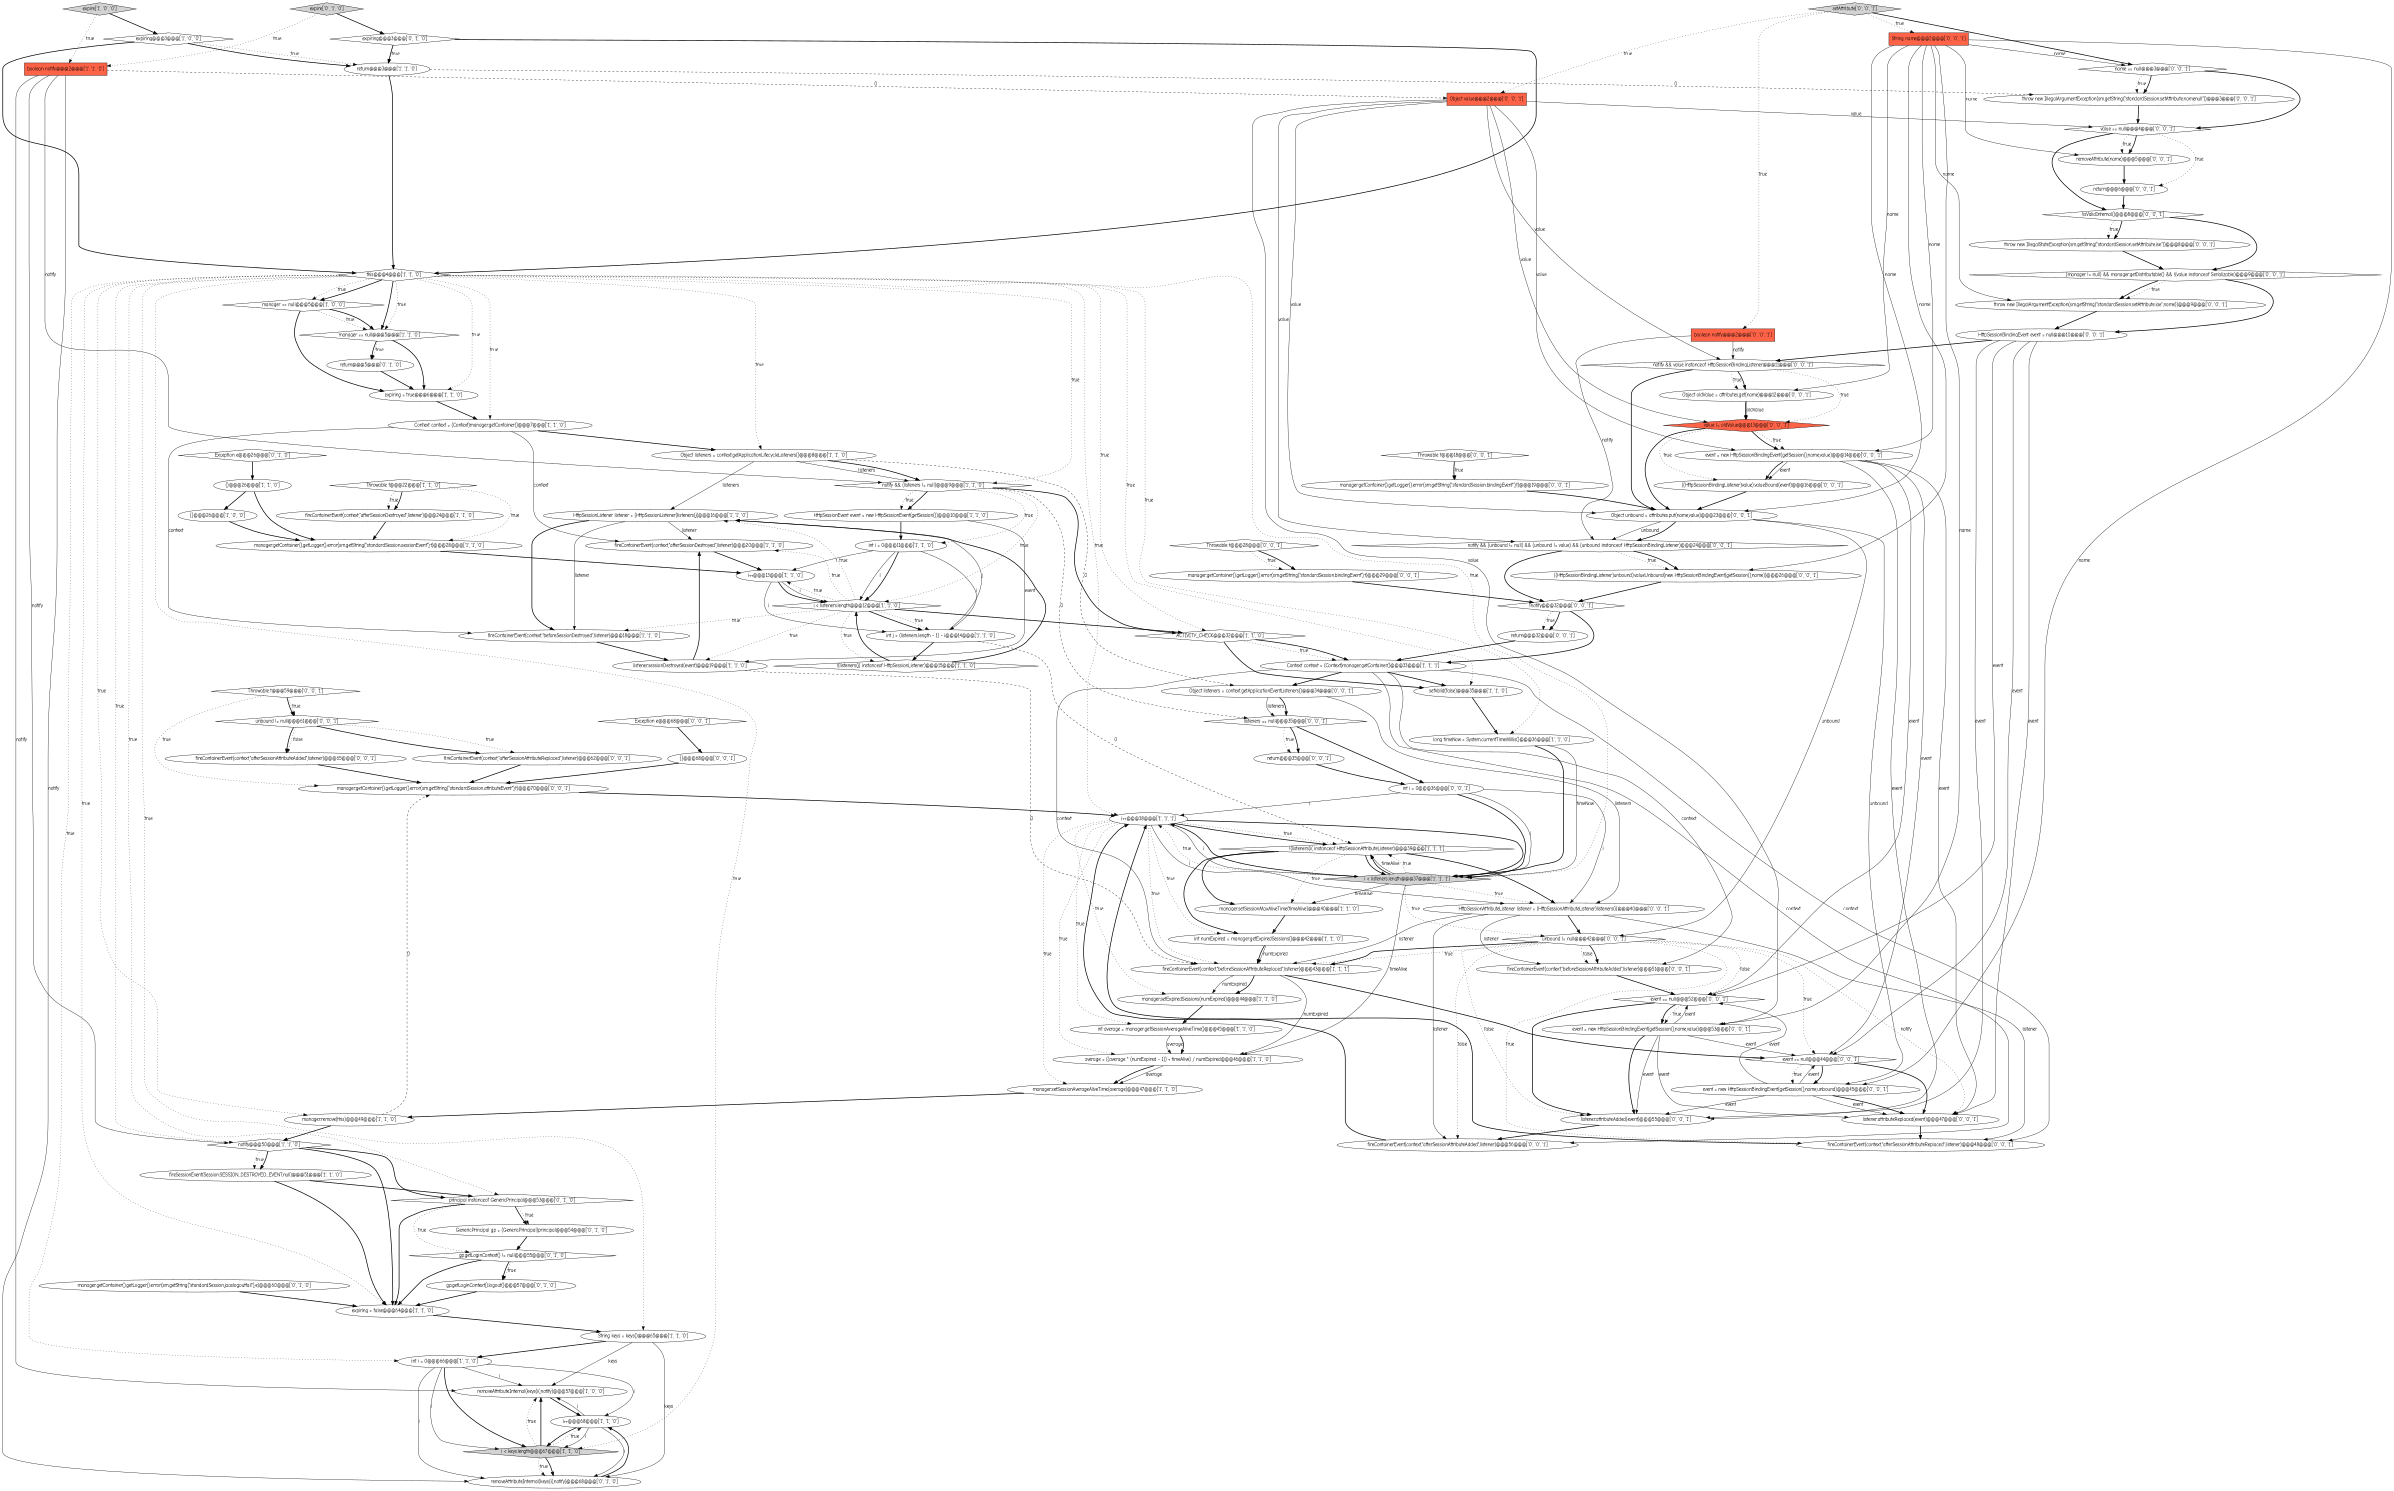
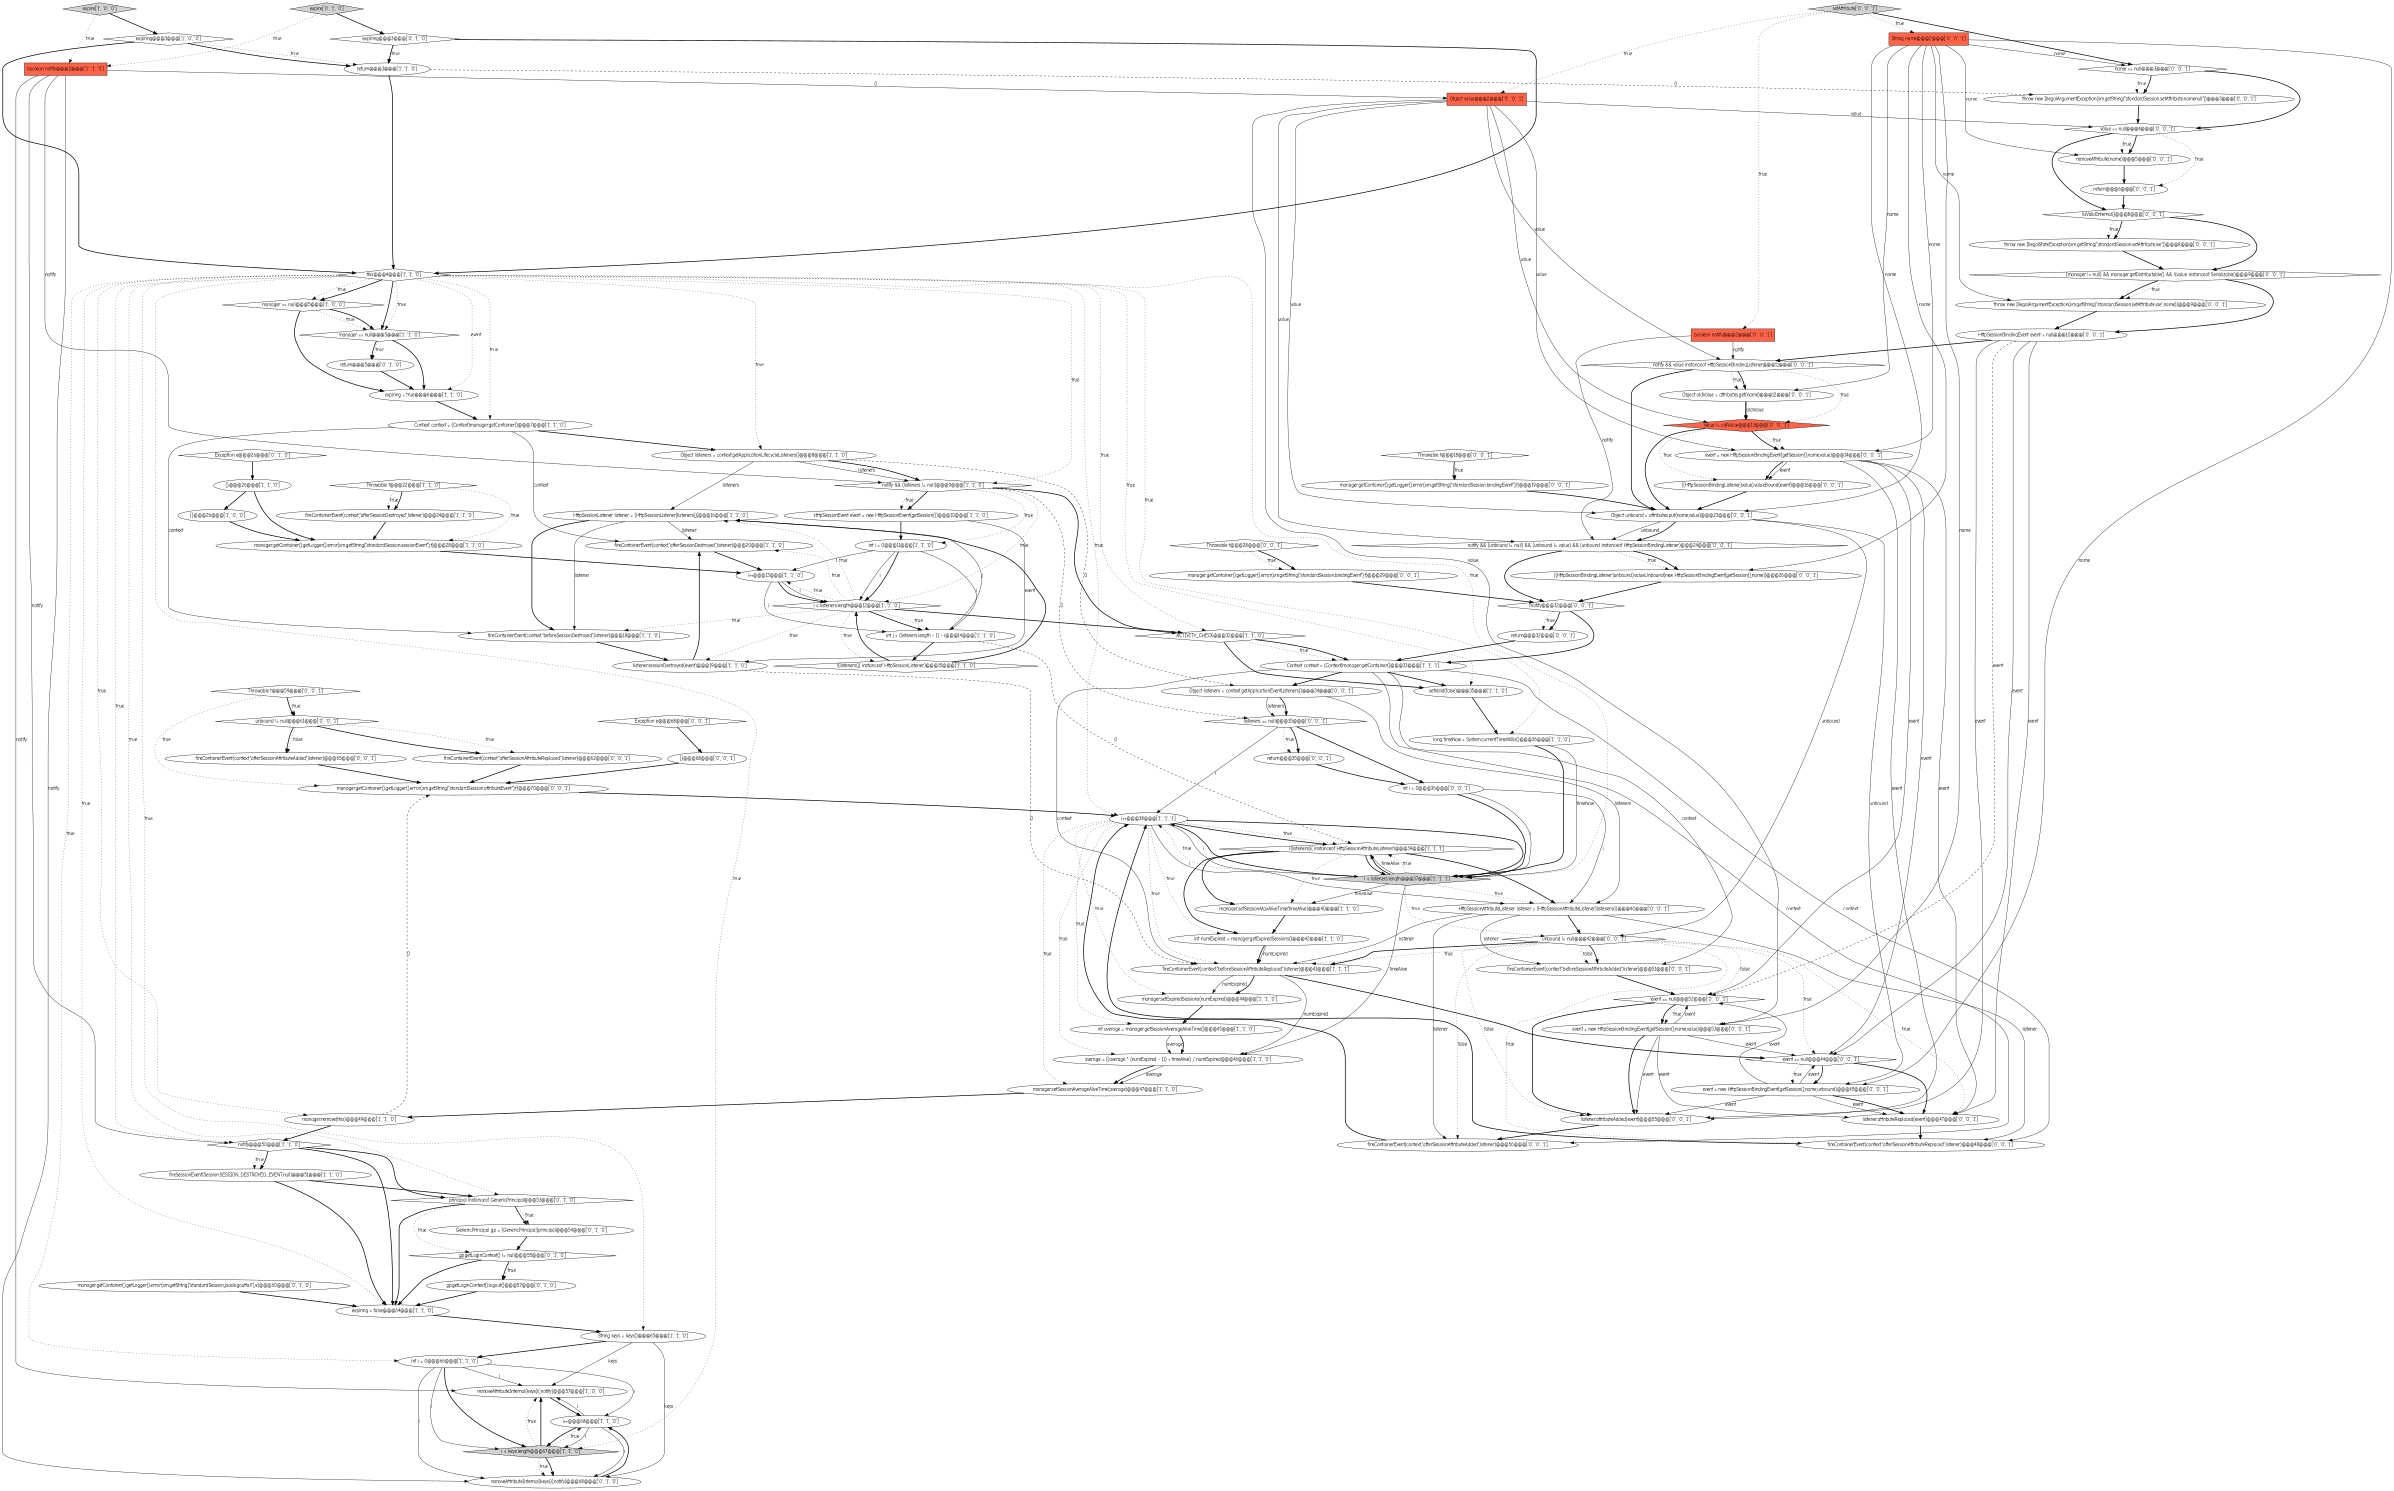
(775, 84) -> (775, 84)
(476, 335) -> (476, 335)
(1994, 748) -> (1994, 748)
(1292, 804) -> (1219, 769)
(1906, 1030) -> (1906, 1030)
